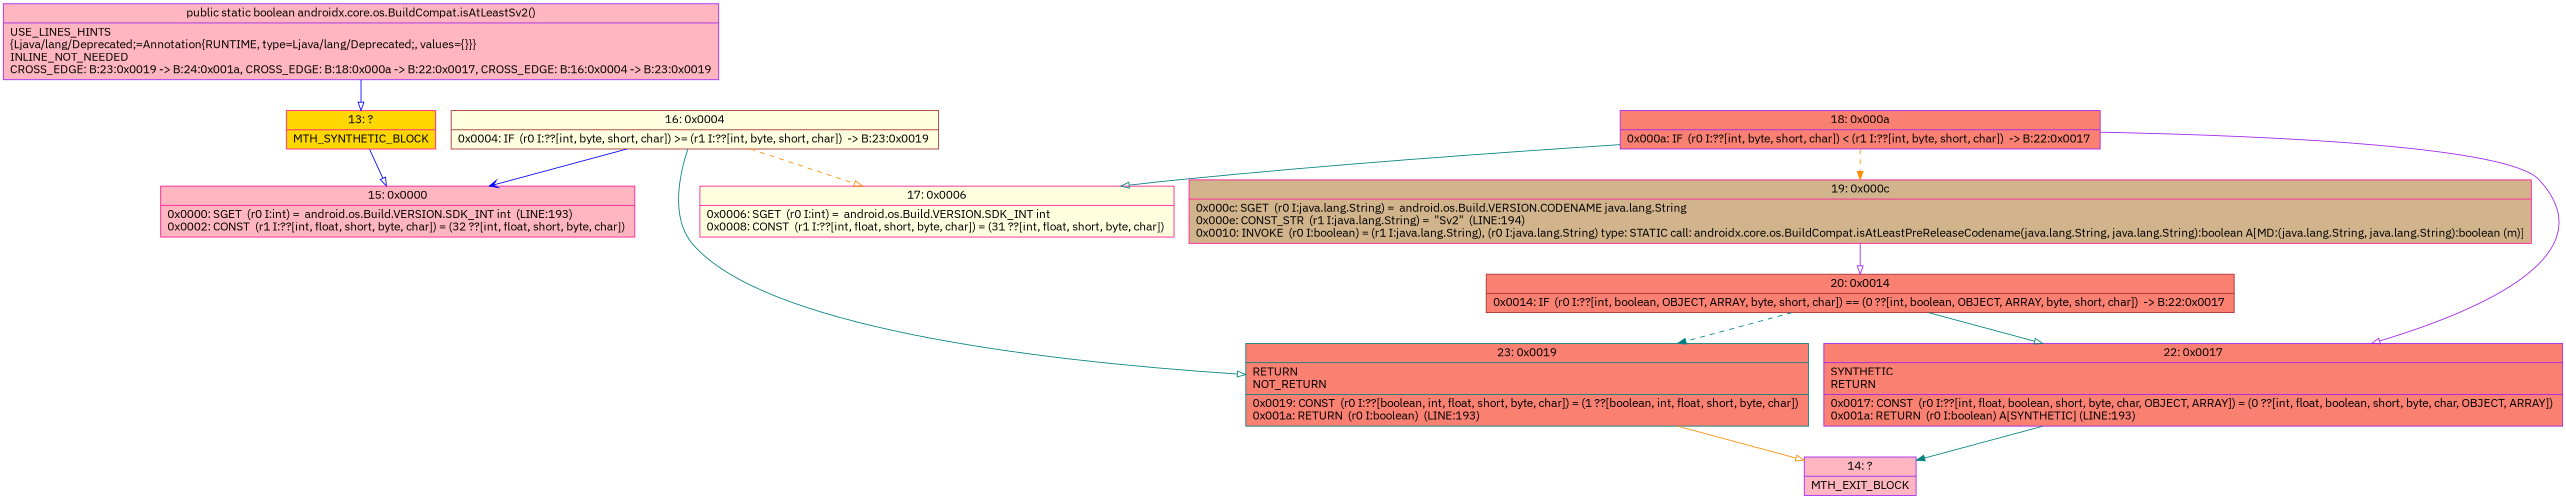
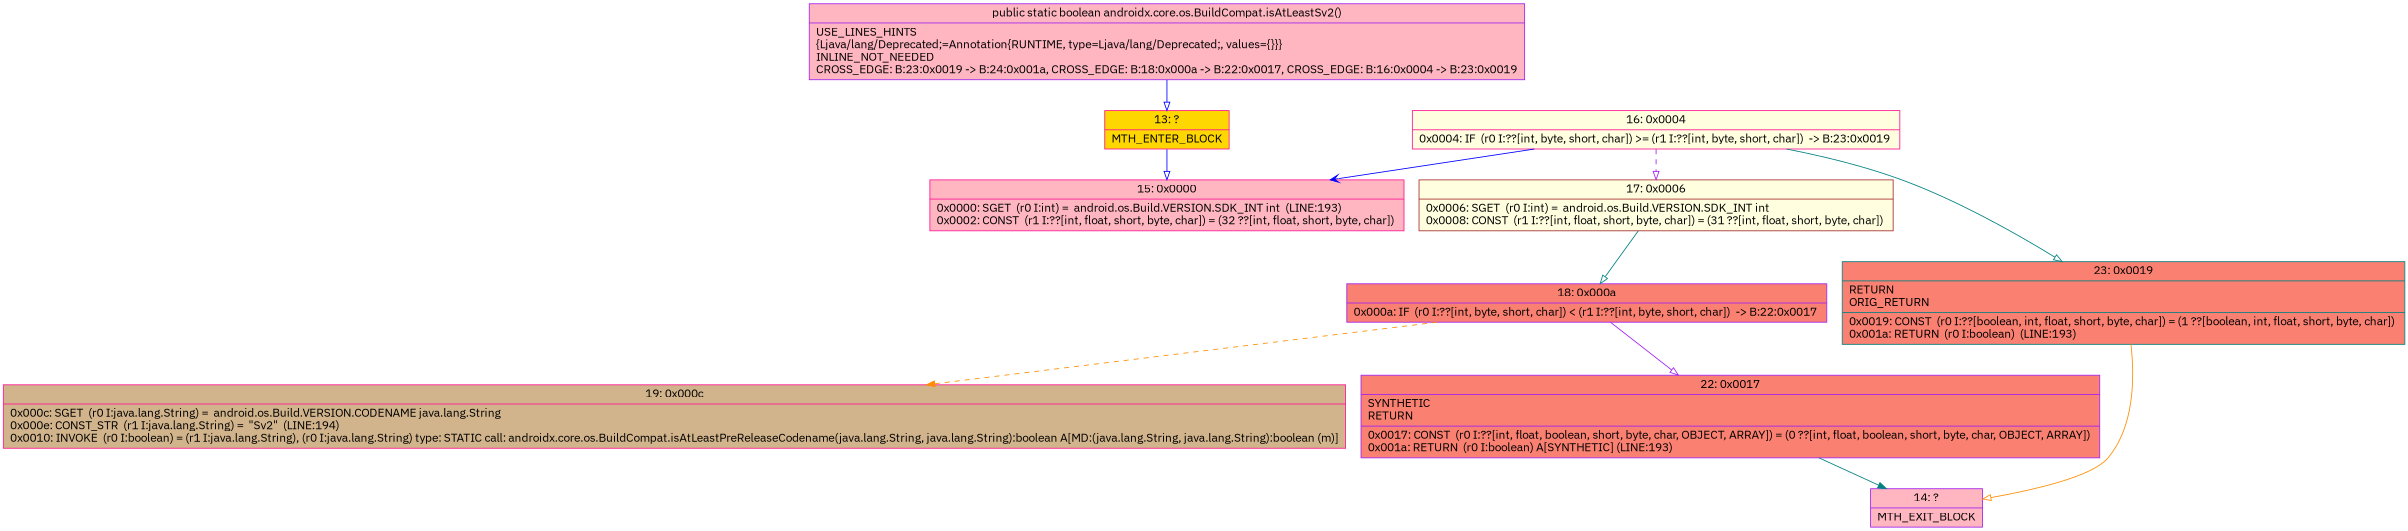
(695, 130) -> (1656, 130)
(361, 139) -> (1167, 139)
(1374, 162) -> (1622, 254)
(802, 166) -> (1656, 160)
(937, 212) -> (1656, 205)
(1860, 293) -> none
(1290, 384) -> (1889, 303)
